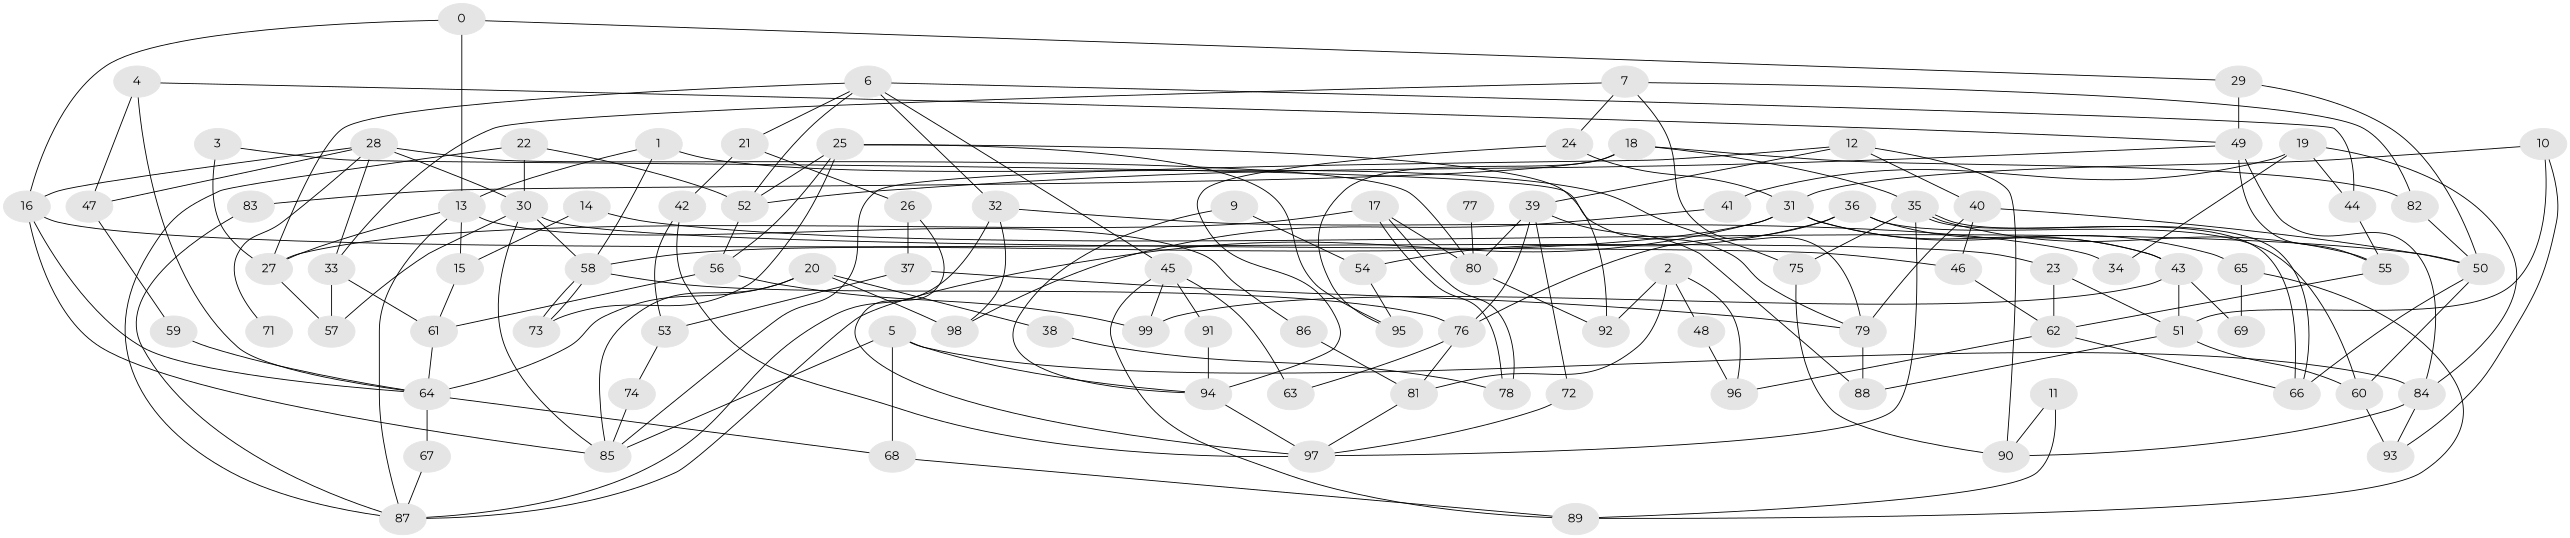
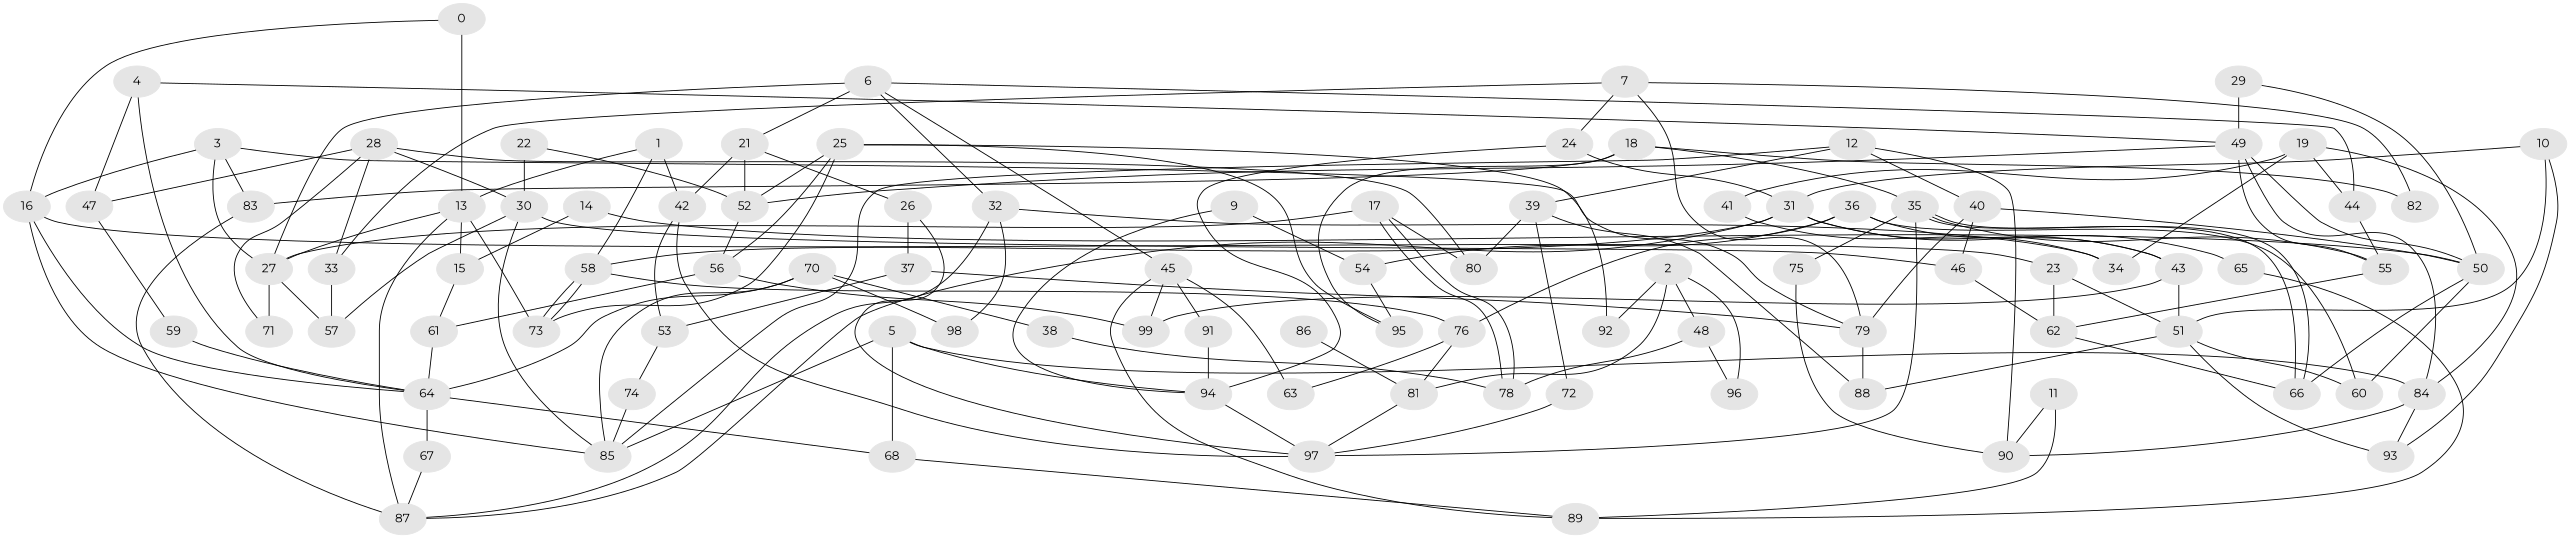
(1350, 50) -> none
(799, 138) -> (745, 175)
(197, 169) -> (120, 171)
(1235, 170) -> (669, 171)
none -> (237, 180)
(1470, 207) -> none
(1256, 232) -> (1922, 238)
(1083, 233) -> (497, 264)
(556, 238) -> none
(2448, 238) -> (2333, 228)
(812, 269) -> (812, 269)
(140, 272) -> none
(1511, 275) -> none
(1521, 292) -> none
(379, 298) -> none
none -> (269, 300)
(2241, 332) -> none
none -> (1636, 356)
(1894, 363) -> none
(2375, 425) -> (2271, 413)
